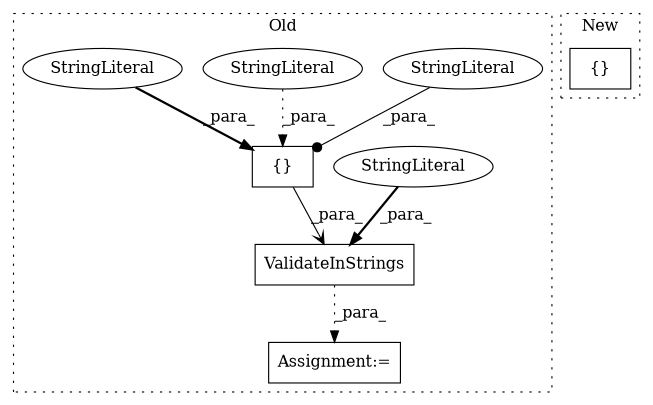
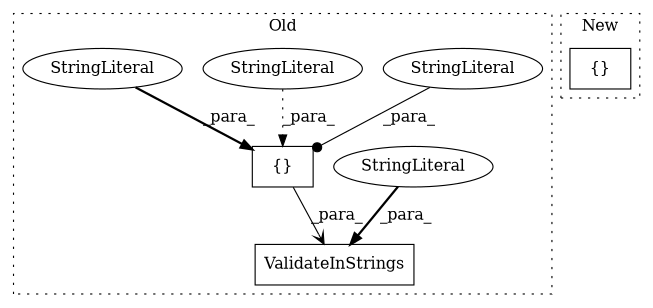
(335, 363) -> none
